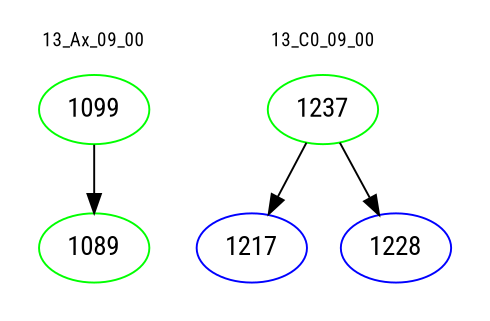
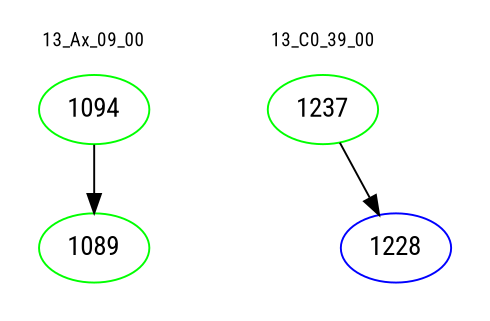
(324, 41) -> (324, 41)
(94, 110) -> (94, 110)
(252, 248) -> none
